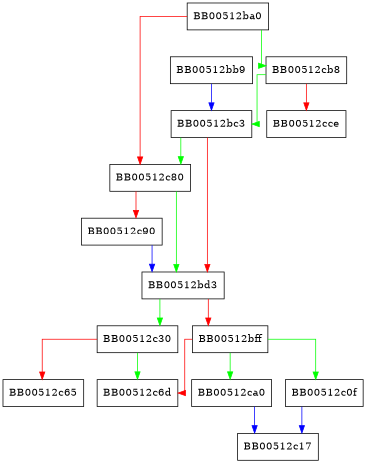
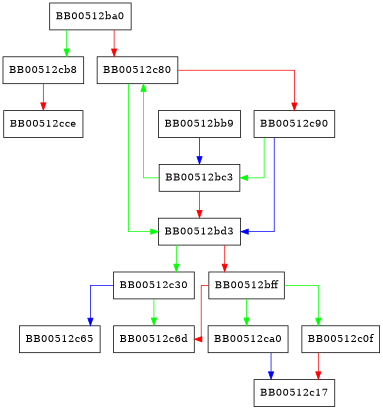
(257, 95) -> (264, 166)
(53, 339) -> (90, 290)
(302, 416) -> (318, 362)
